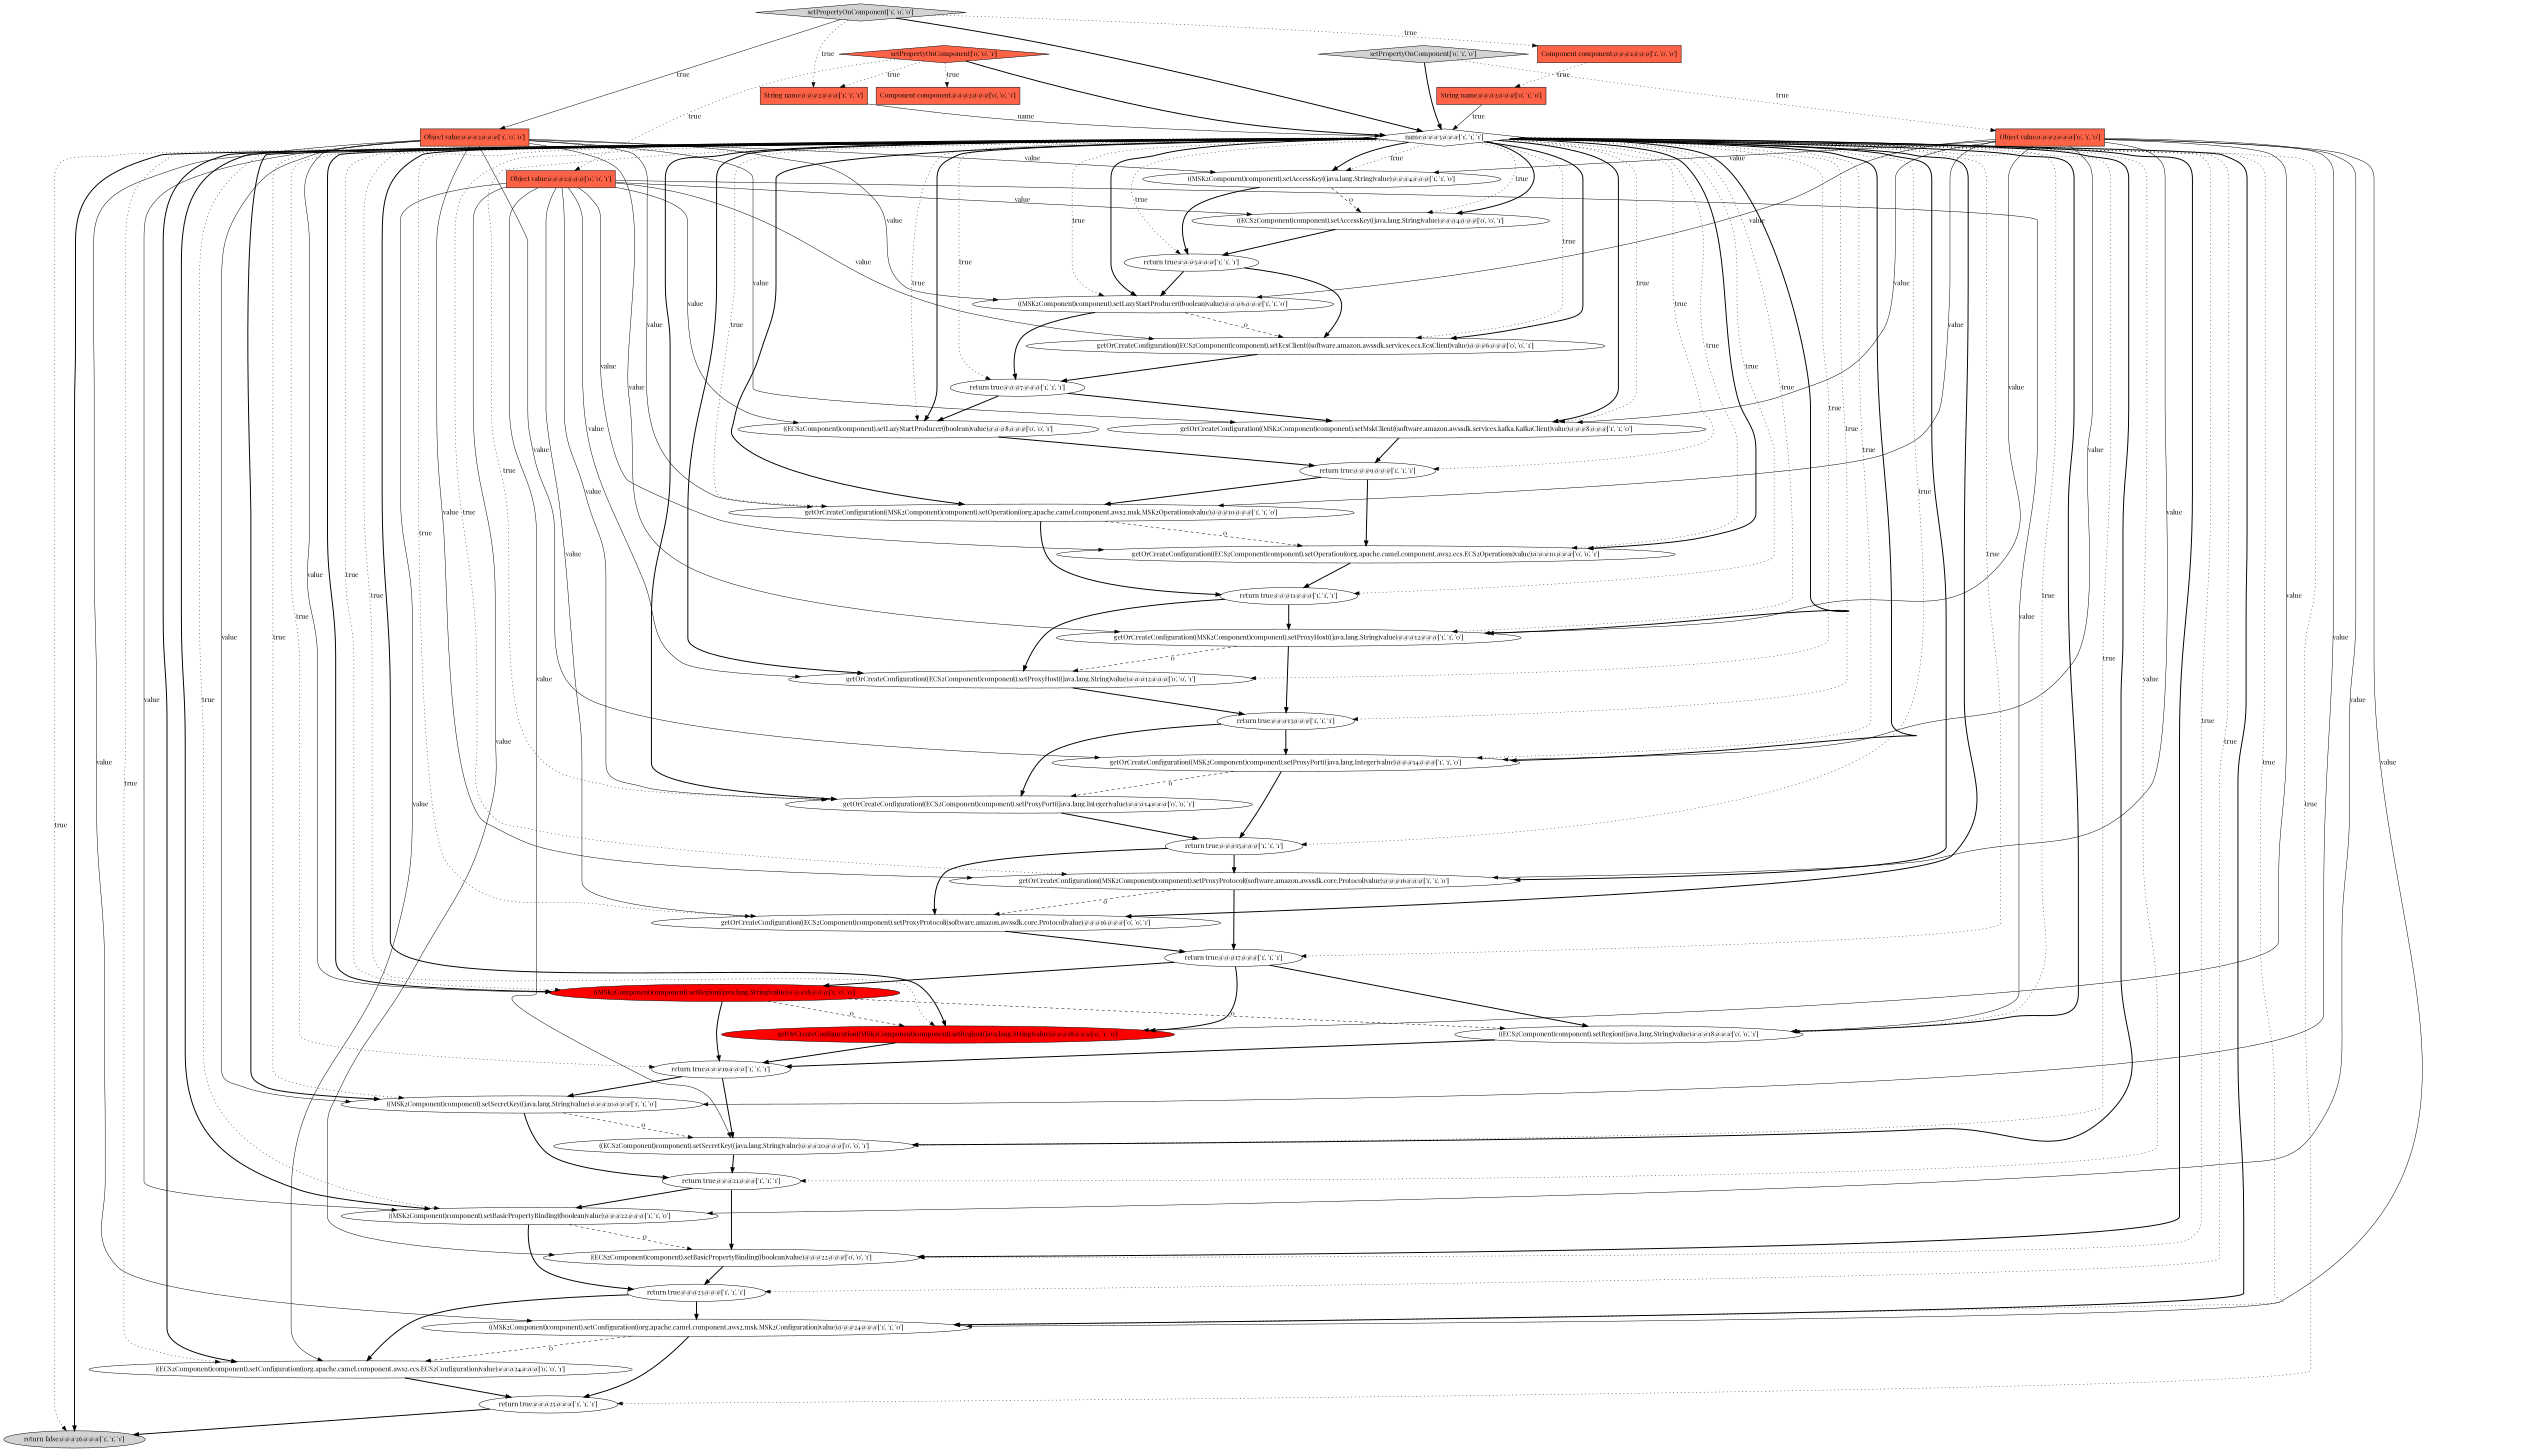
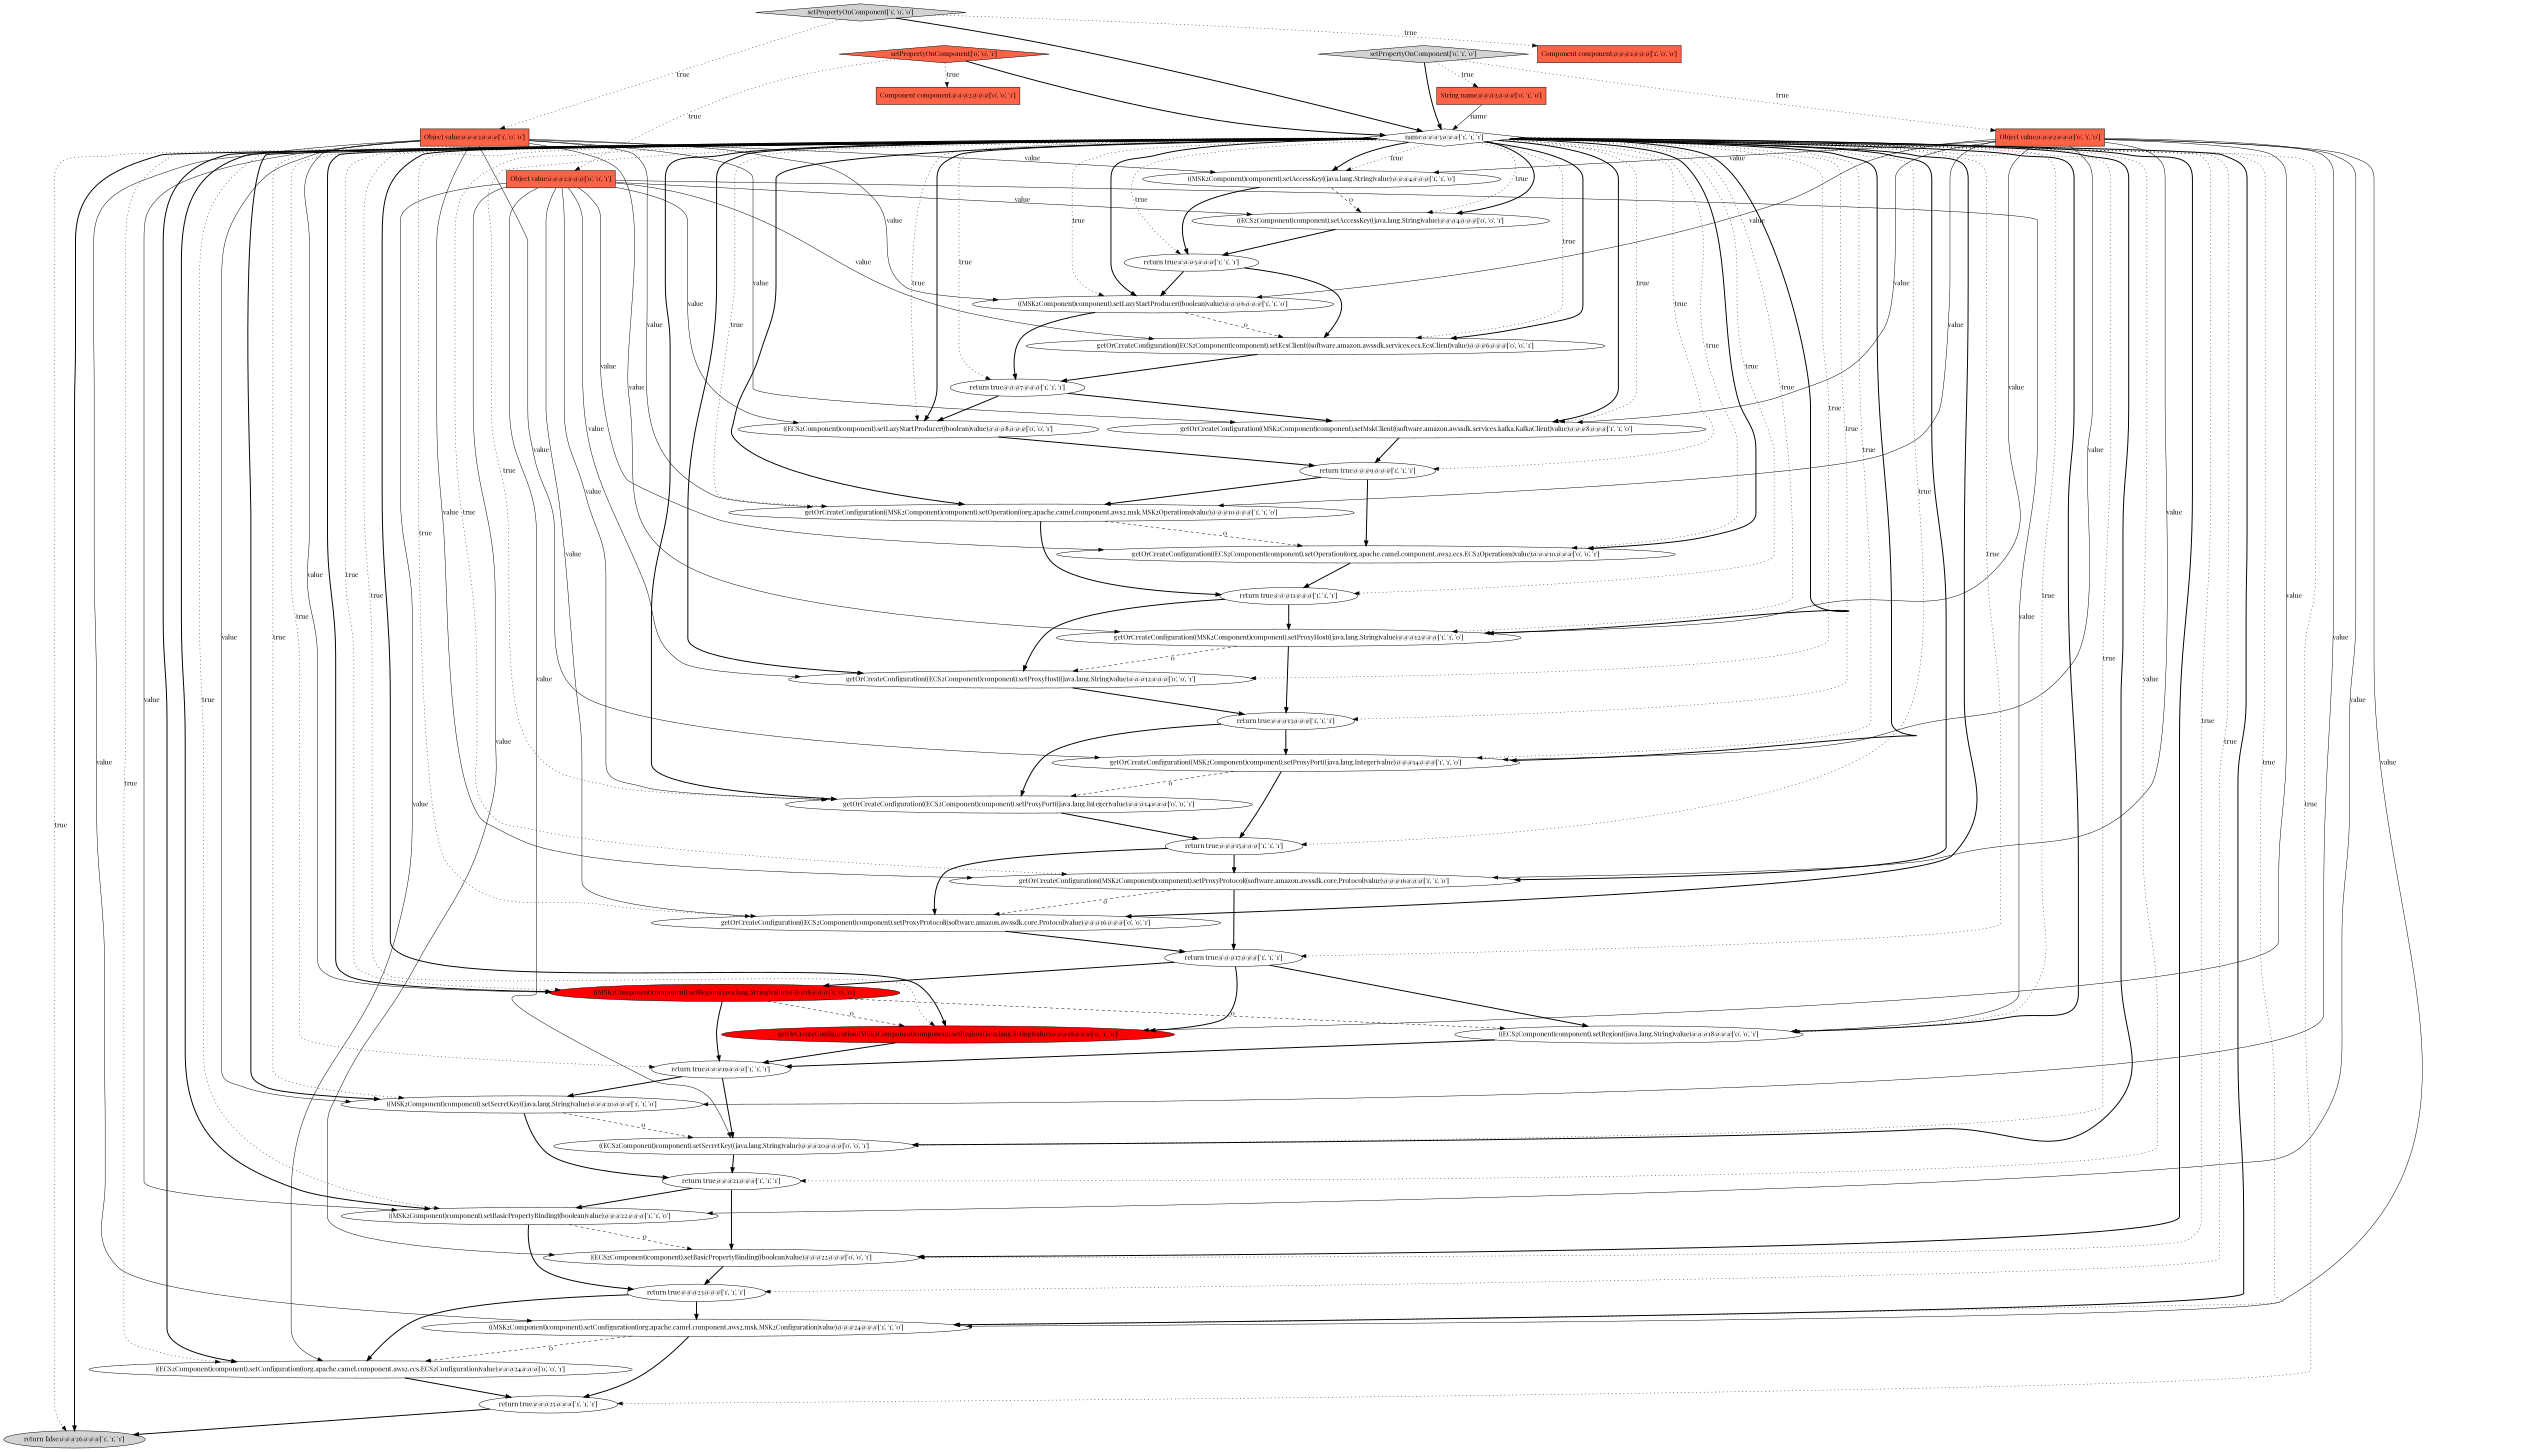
(1559, 72) -> (1454, 73)
(673, 73) -> (673, 73)
(814, 96) -> none
(1479, 117) -> (1479, 117)
